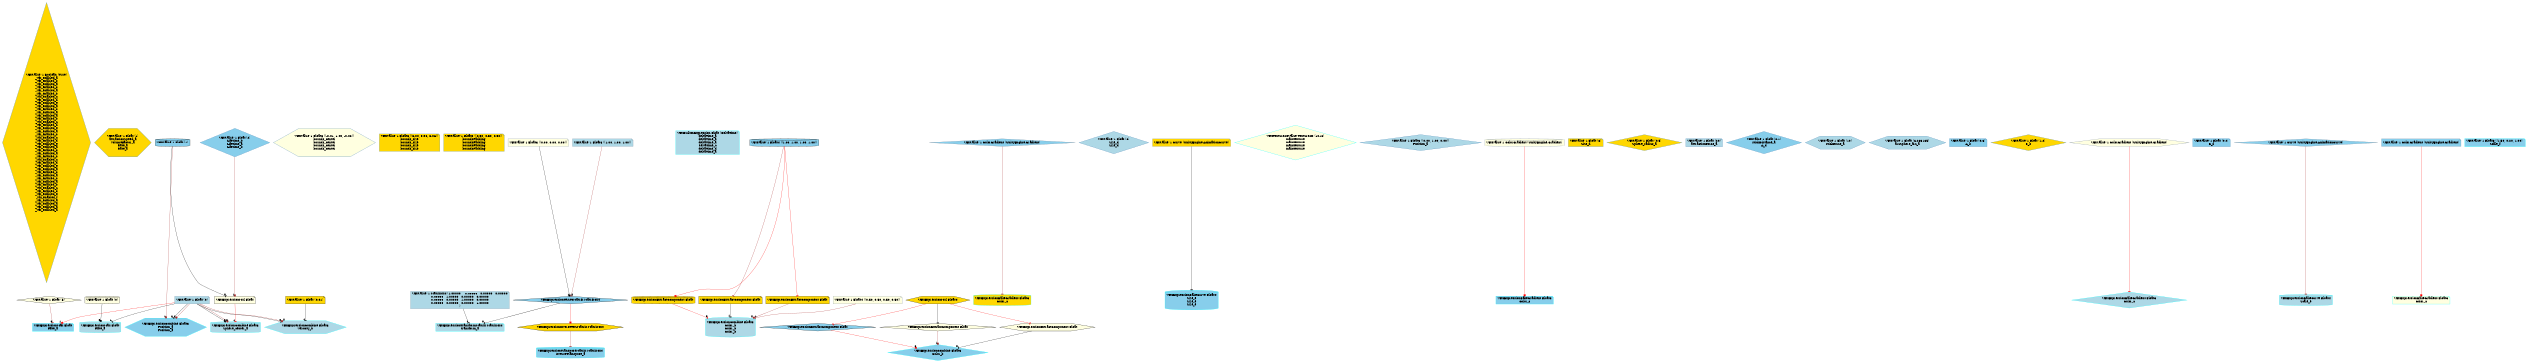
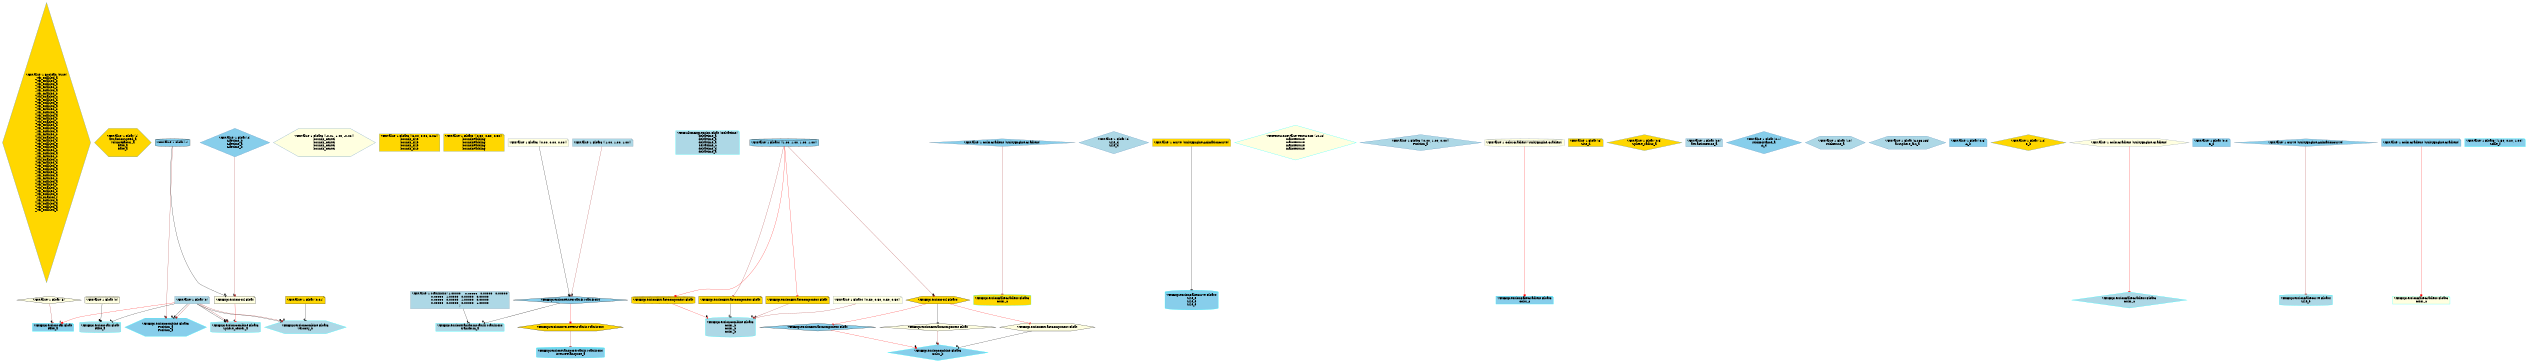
none -> (860, 221)
(2306, 300) -> (2306, 300)
